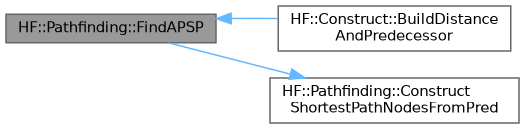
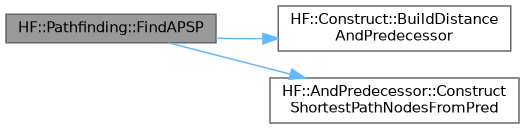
(255, 18) -> (239, 39)
(394, 100) -> (394, 100)
